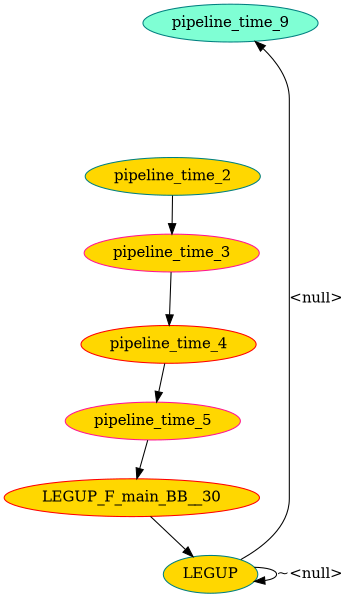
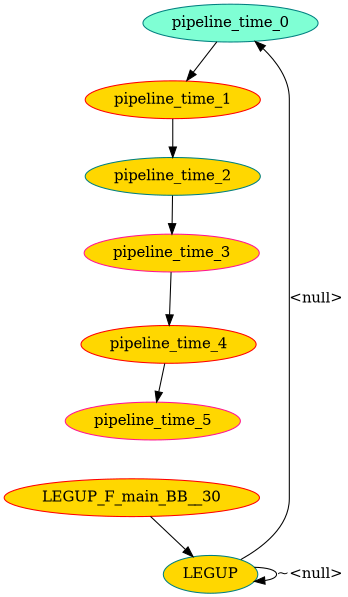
(231, 23) -> (231, 23)
none -> (173, 100)
(144, 454) -> none
